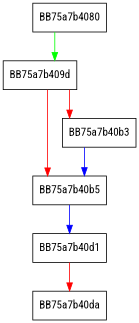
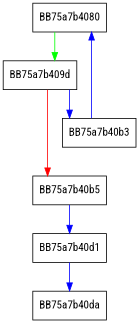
(70, 100) -> (70, 100)
(84, 158) -> (92, 79)
(70, 273) -> (70, 273)
